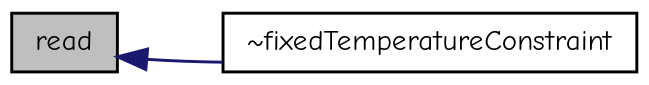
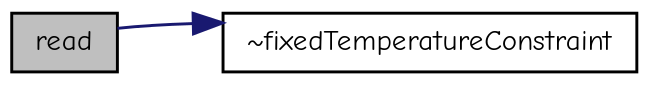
(185, 61) -> (155, 25)
